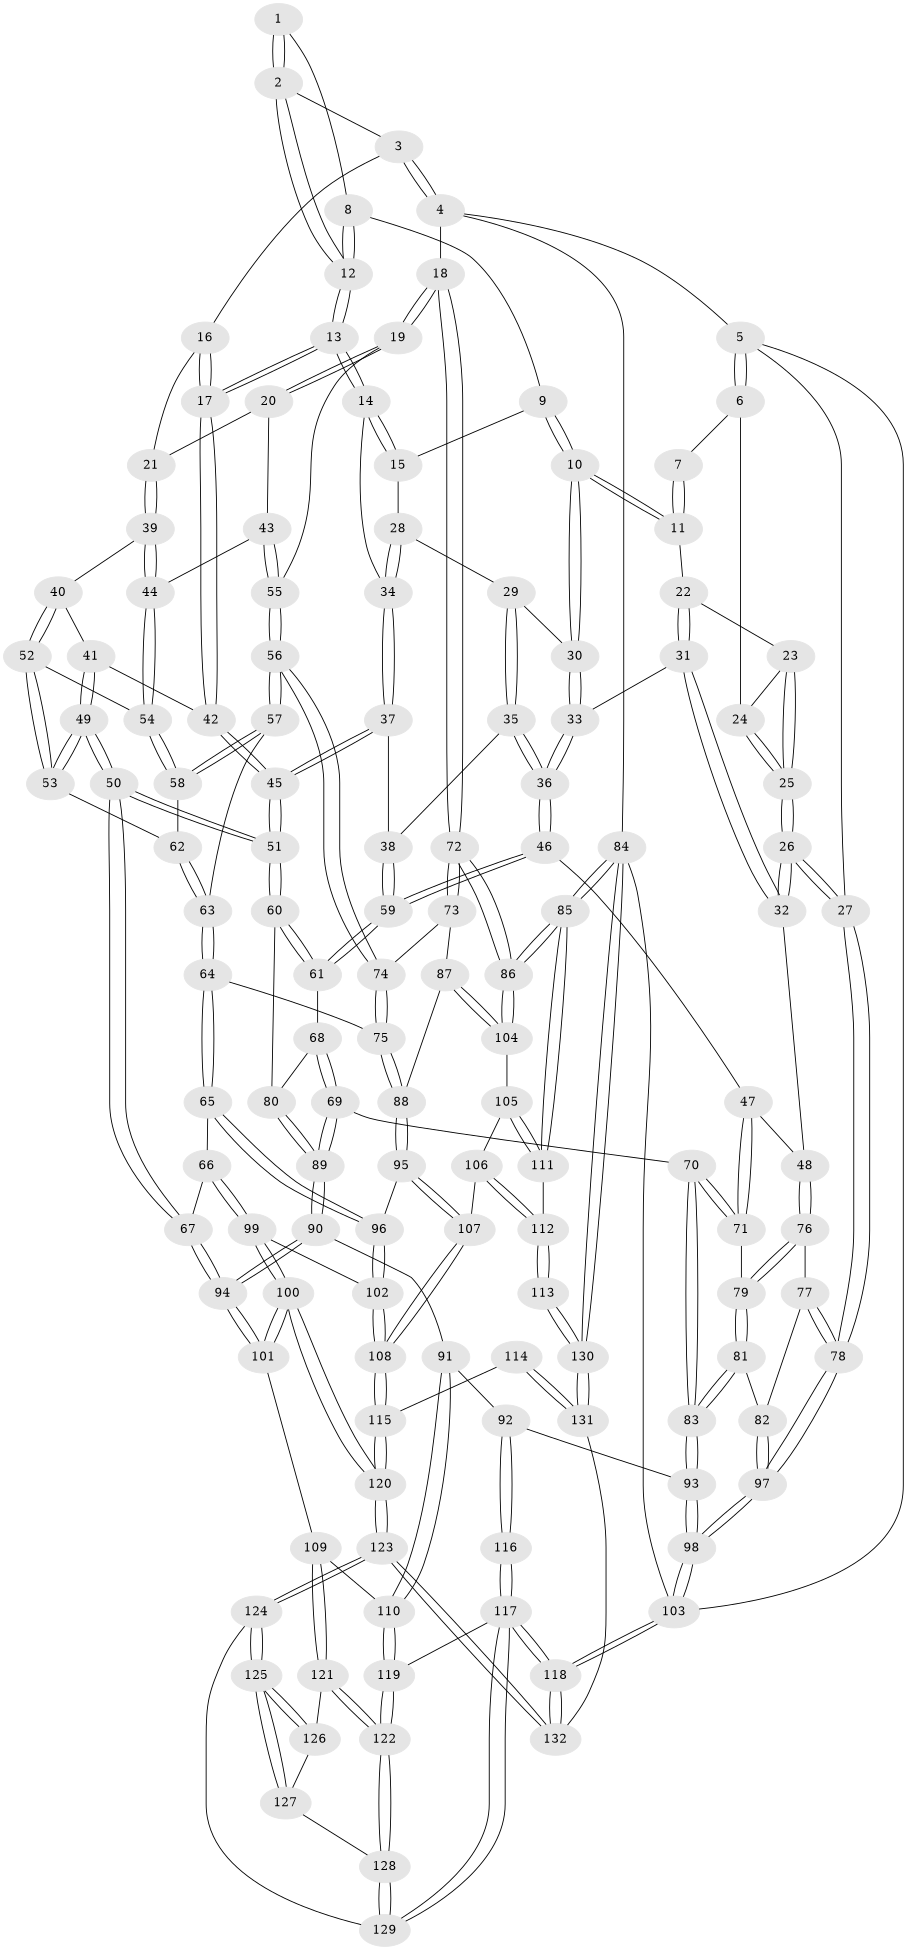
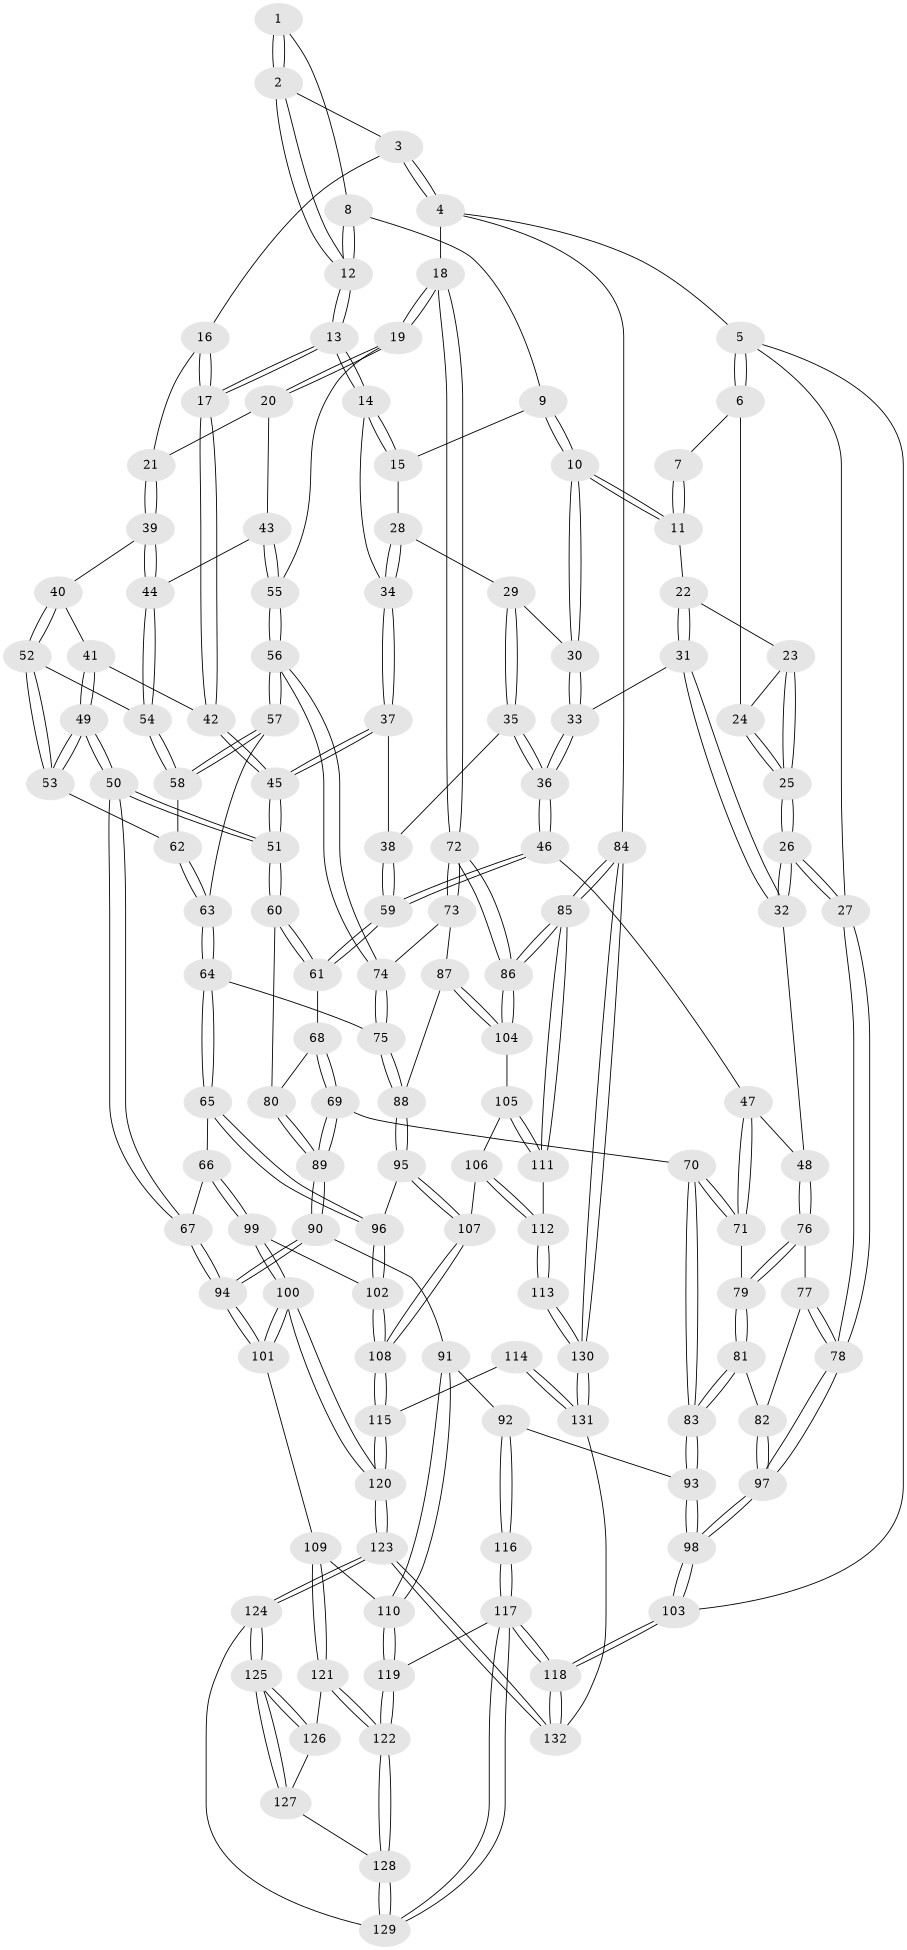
(643, 1230) -> none
